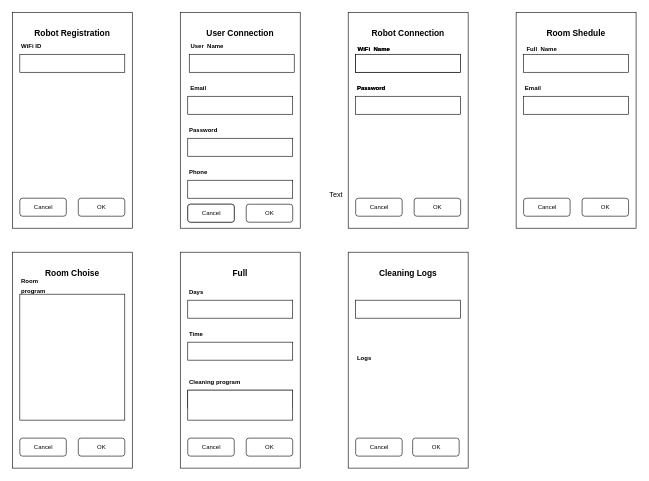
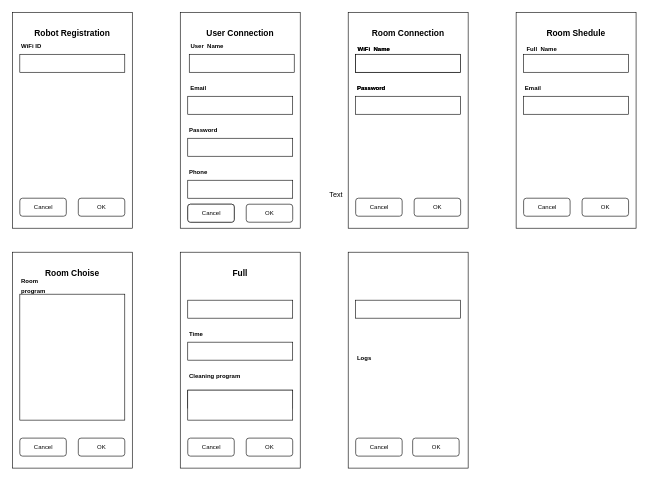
(408, 33) -> (408, 33)
(408, 273) -> none
(206, 291) -> none
(220, 381) -> (220, 375)
